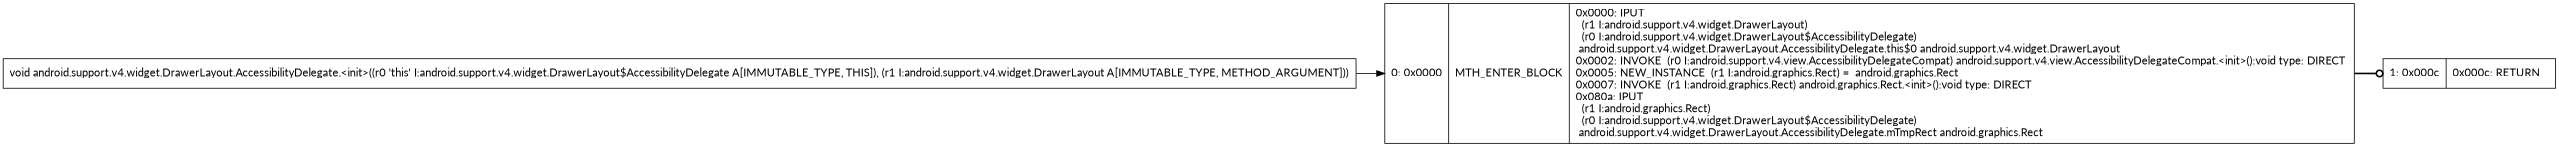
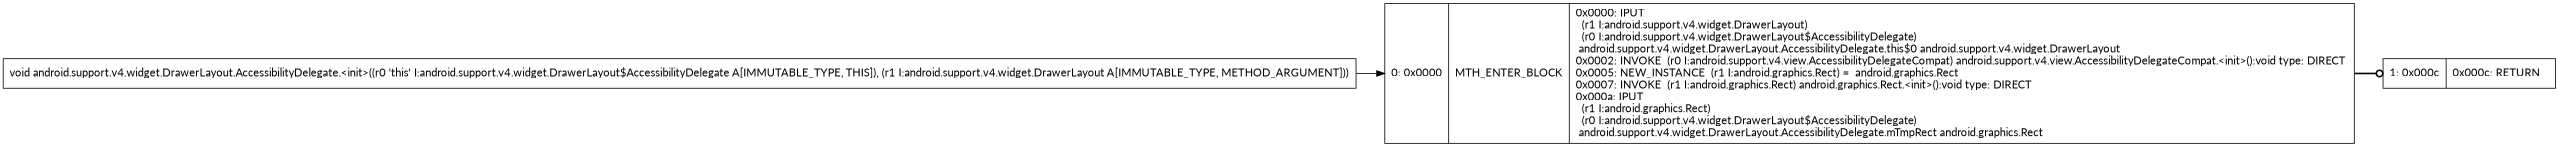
(1612, 97) -> (1612, 97)
